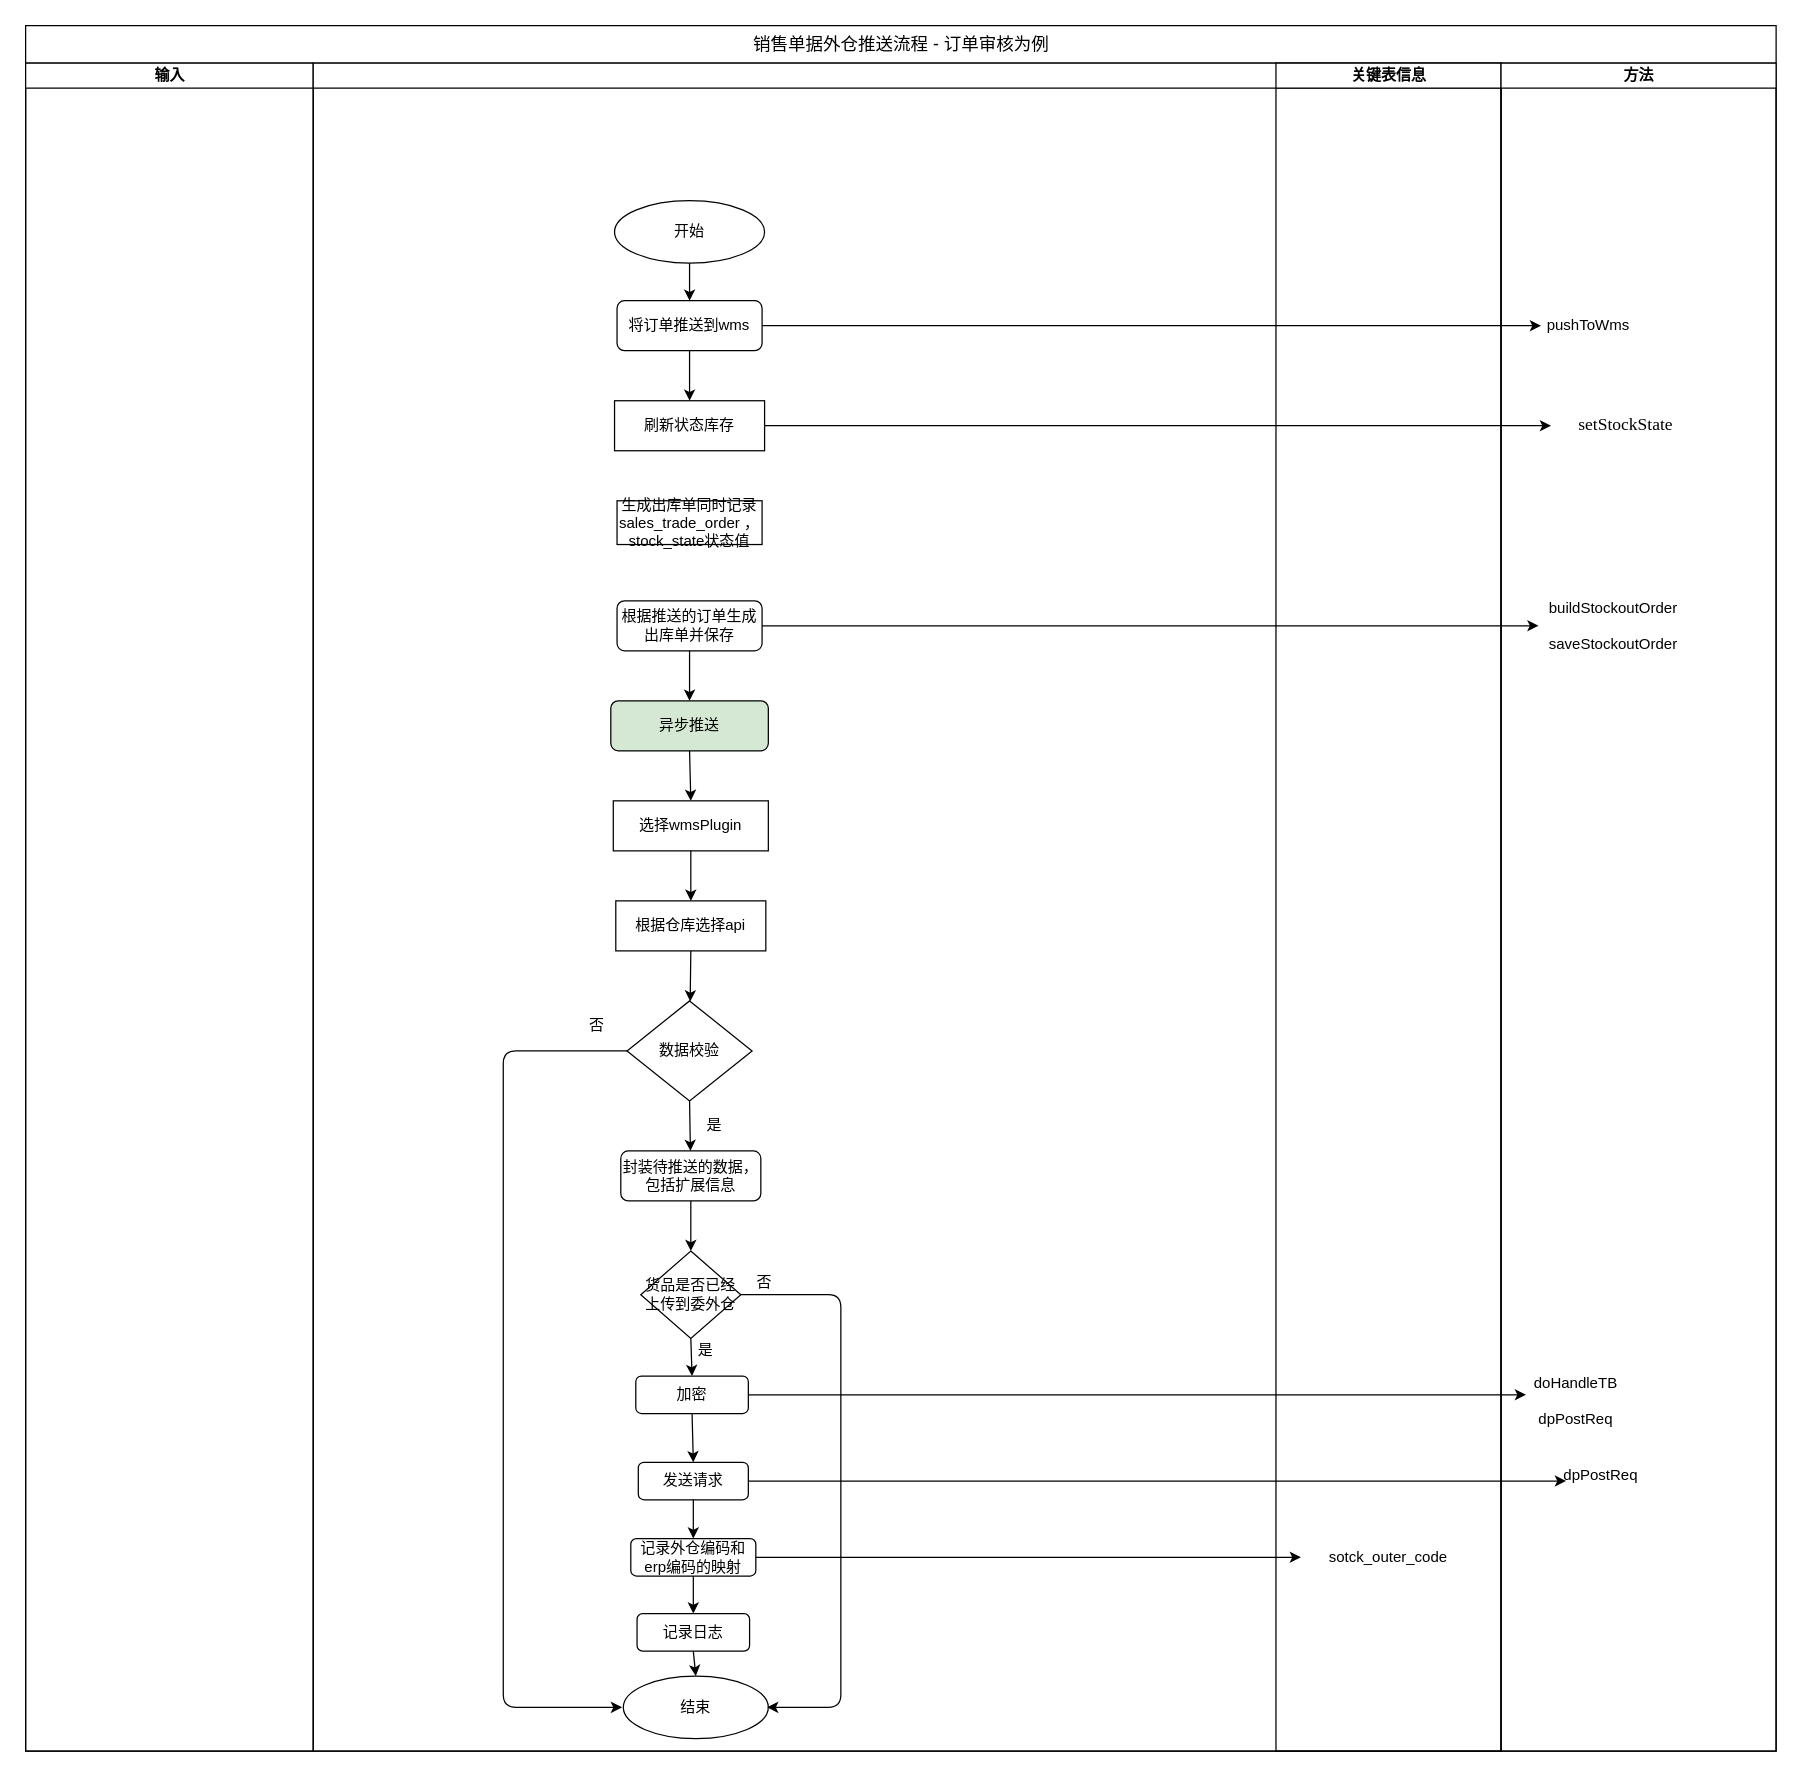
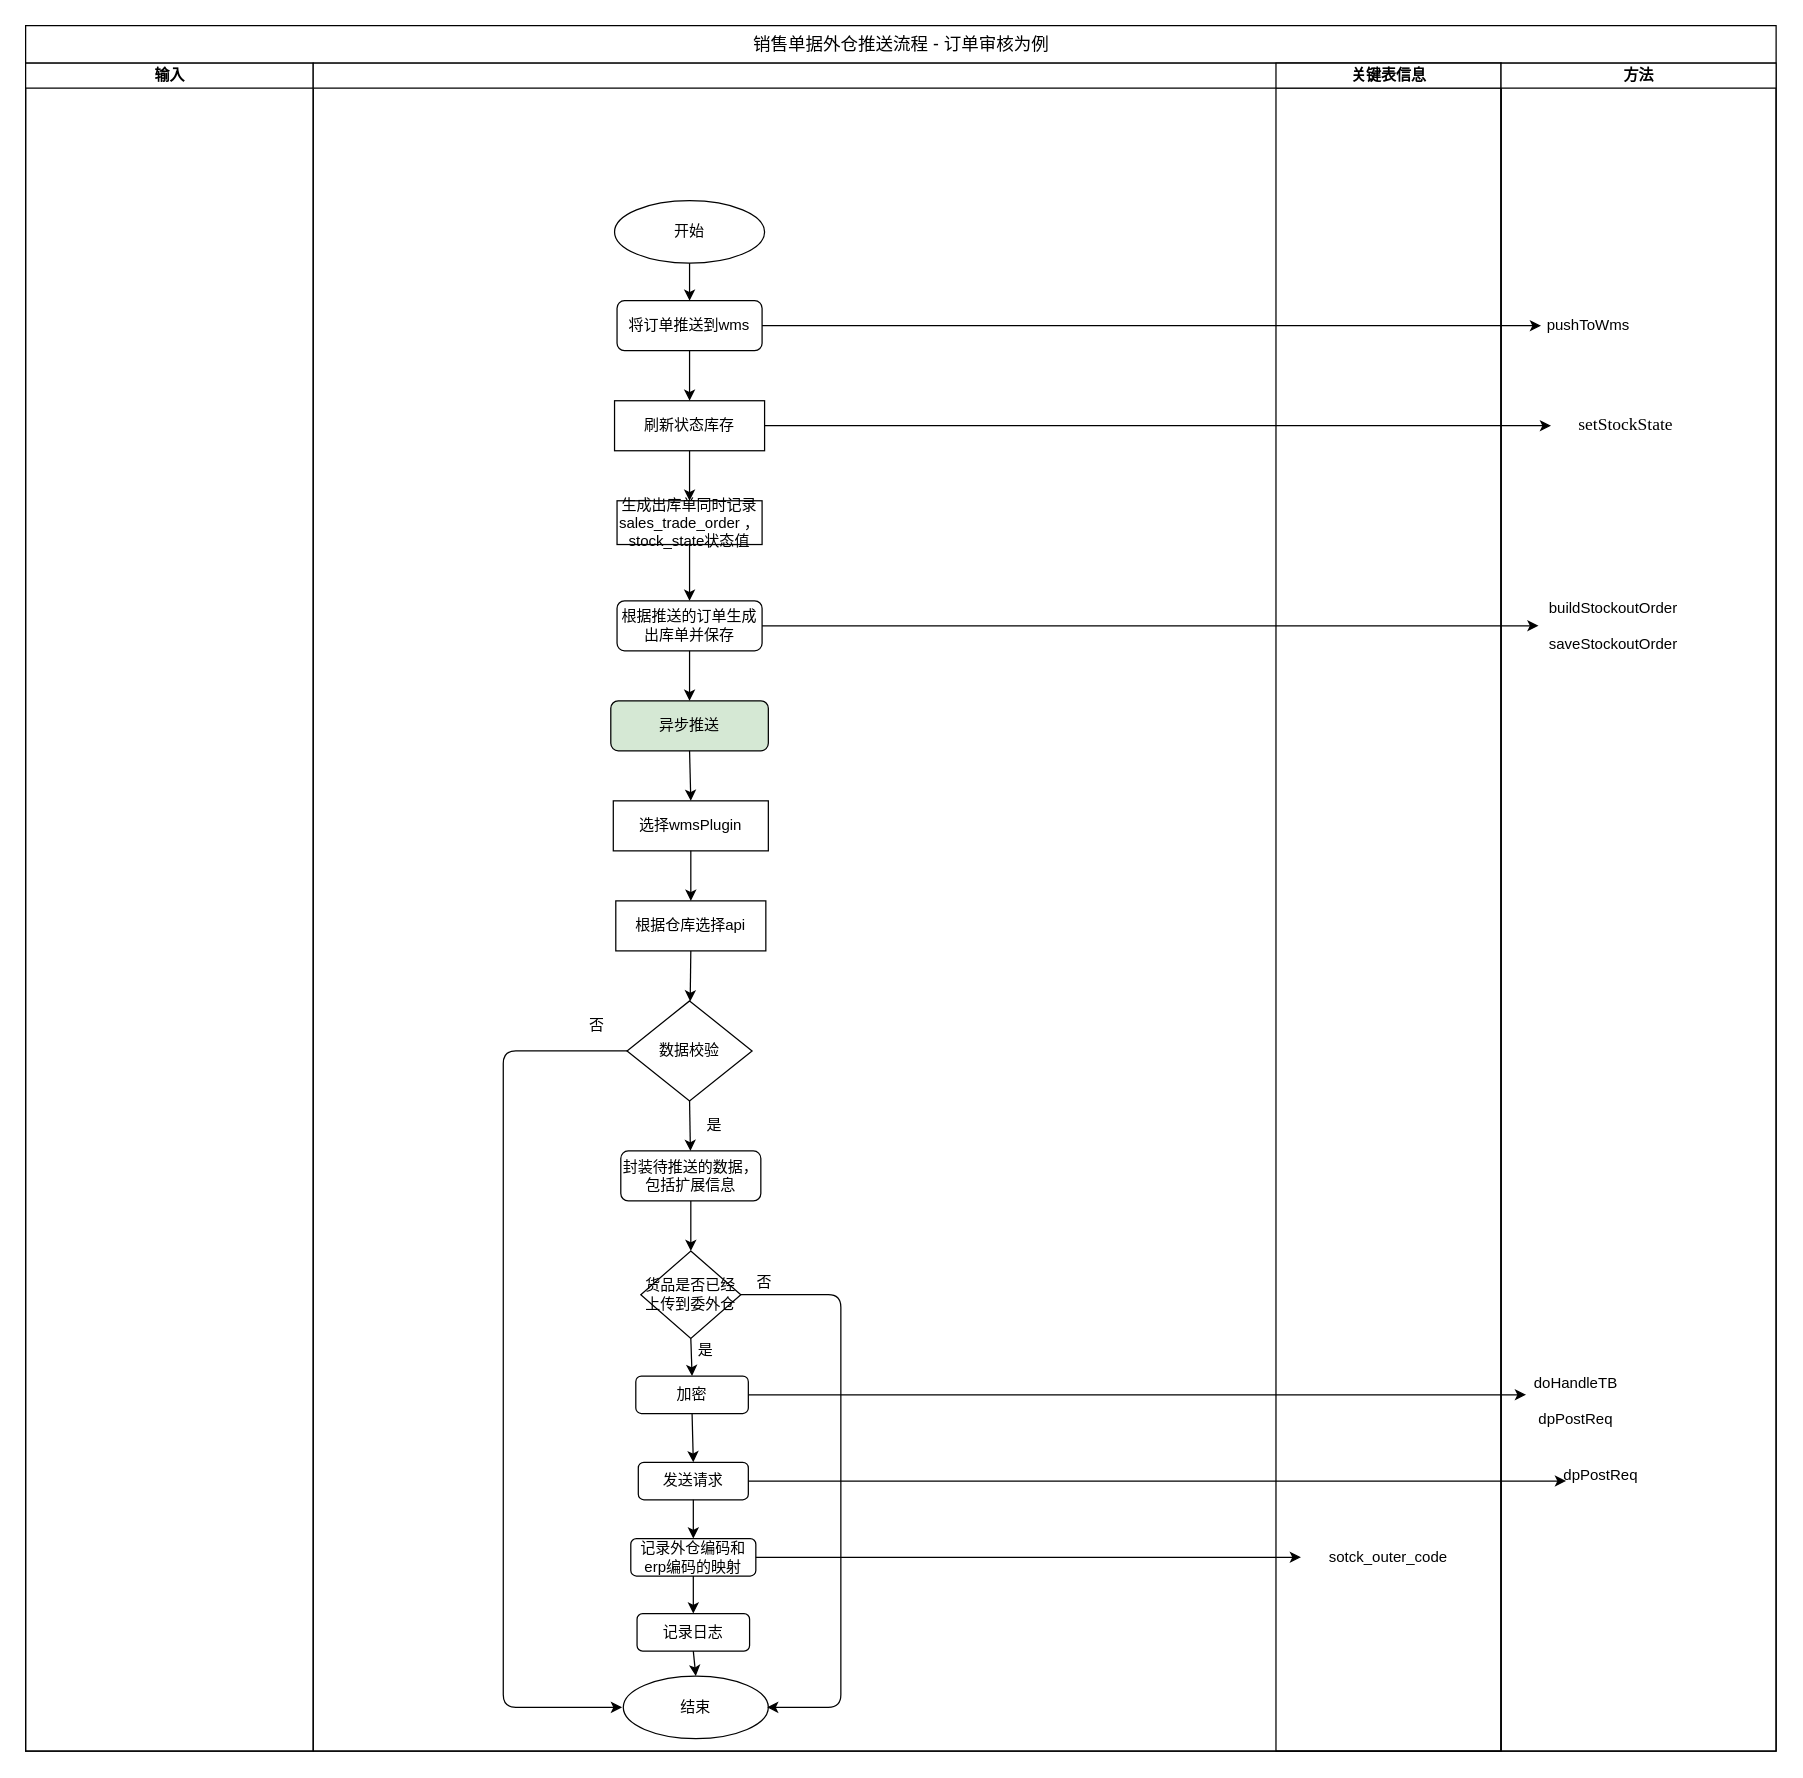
none -> (689, 472)
none -> (689, 569)
